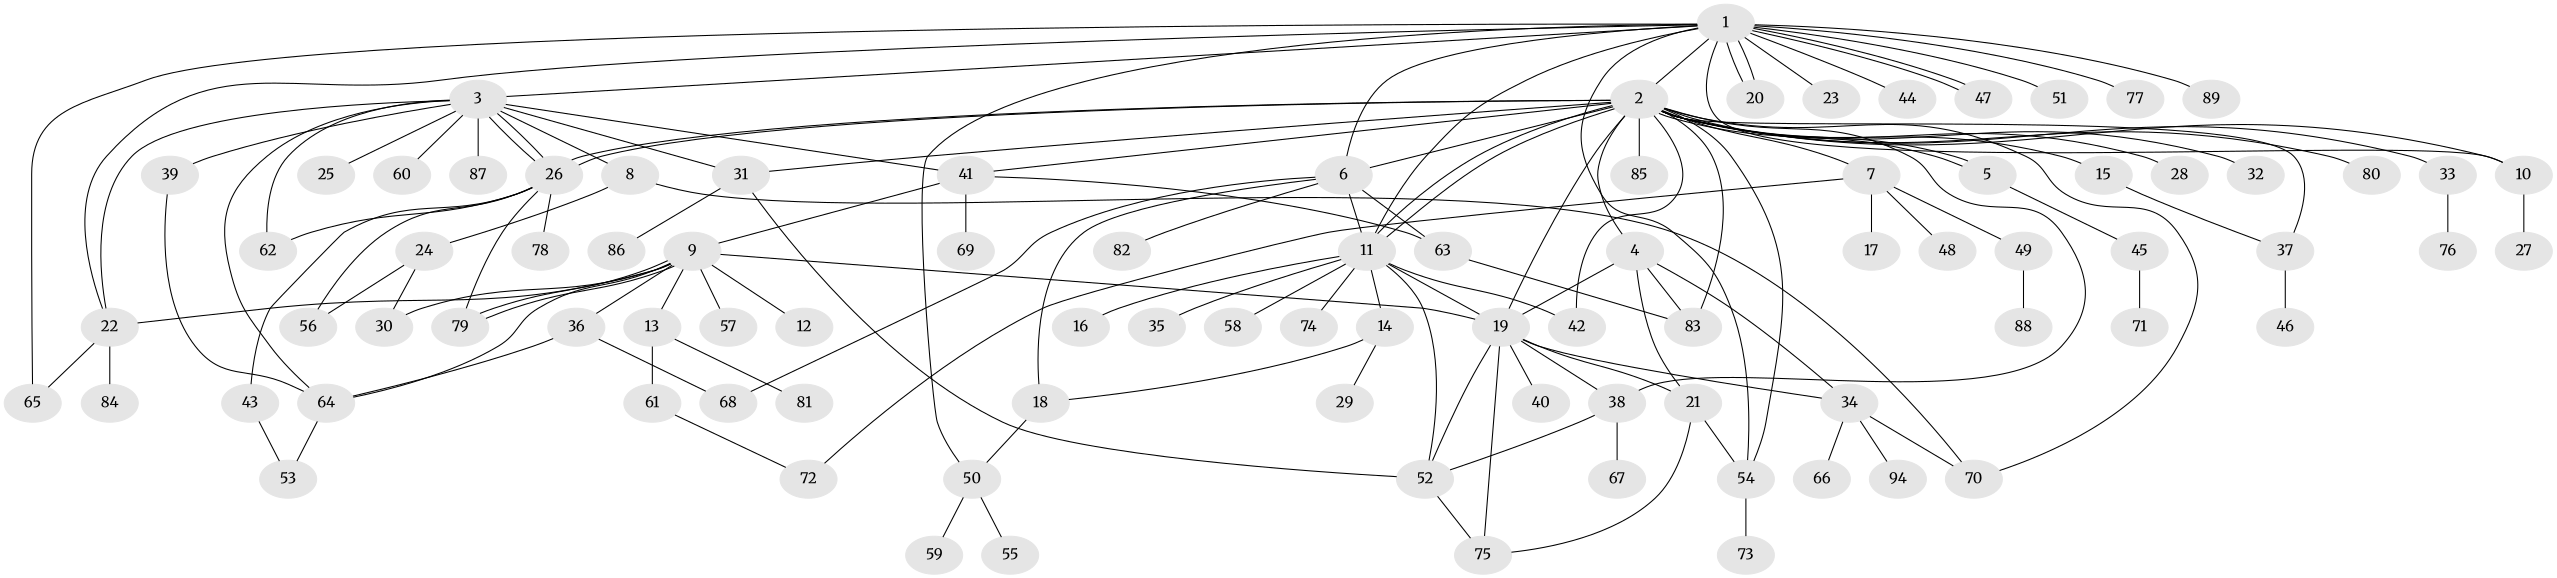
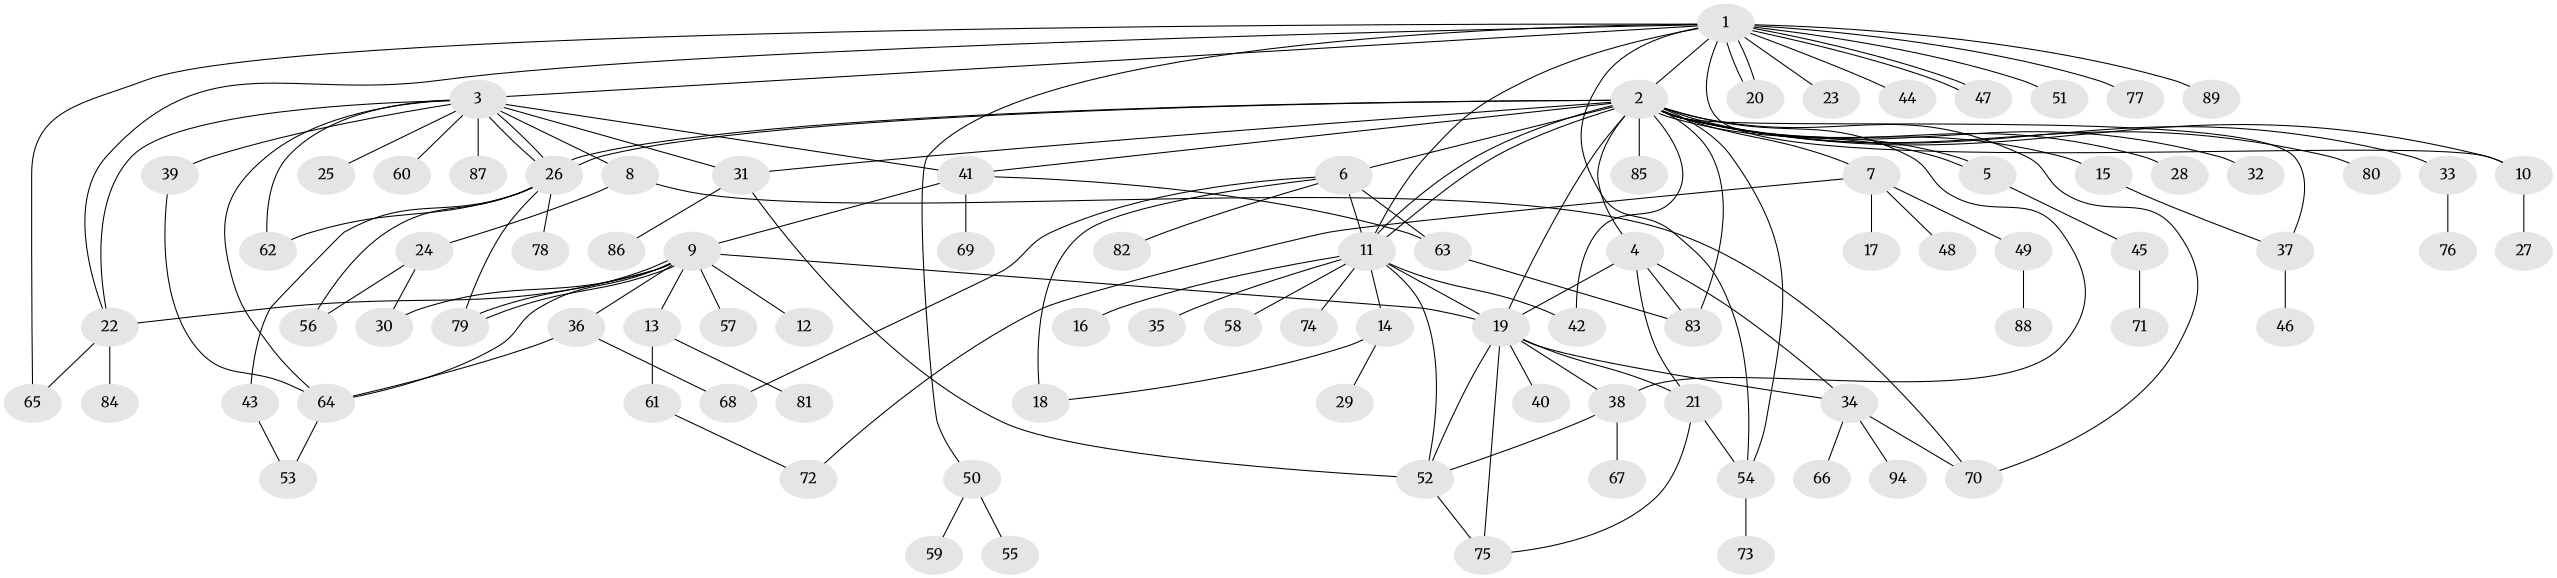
(1496, 46) -> none
(1006, 441) -> none
